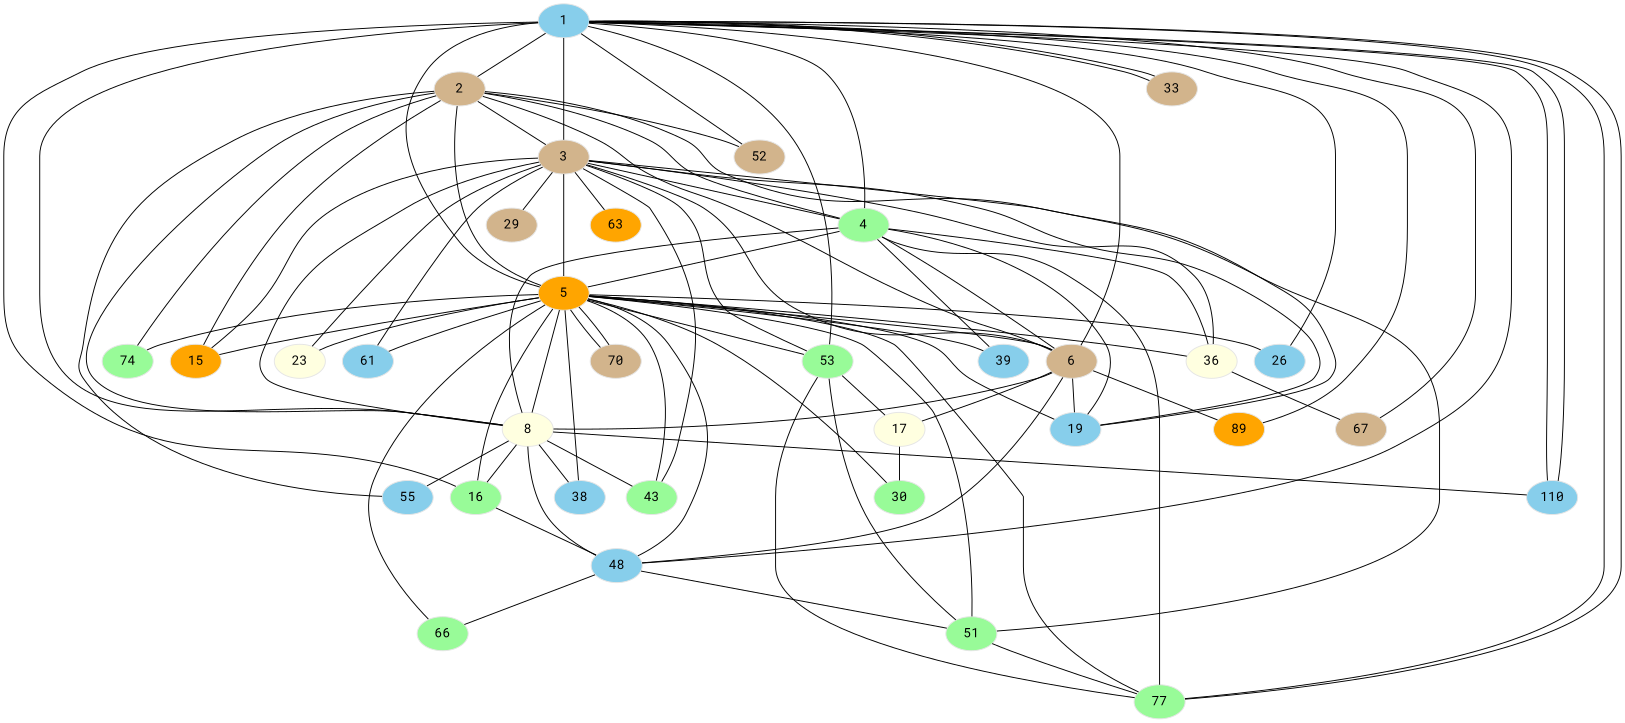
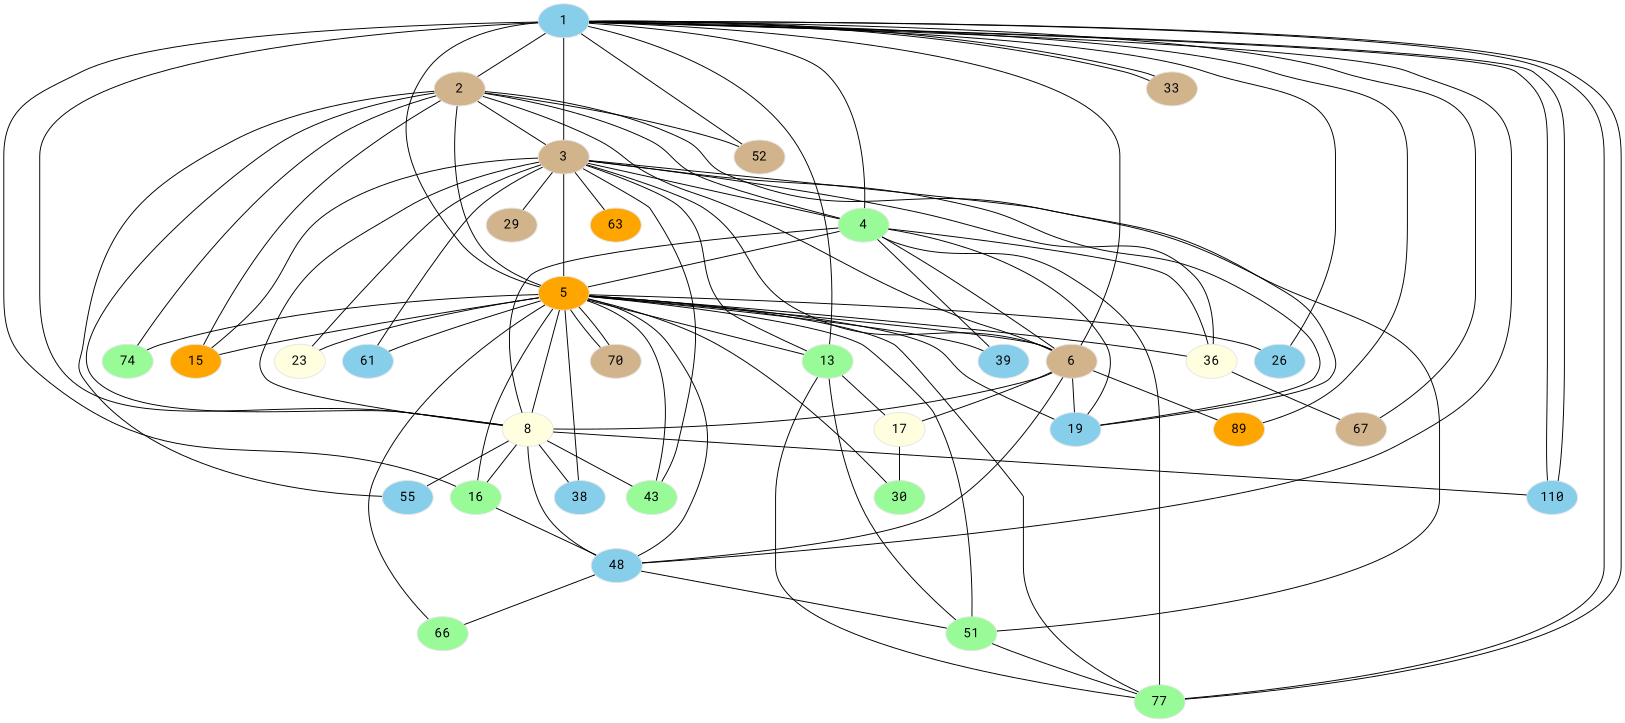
(828, 361) -> (828, 361)
